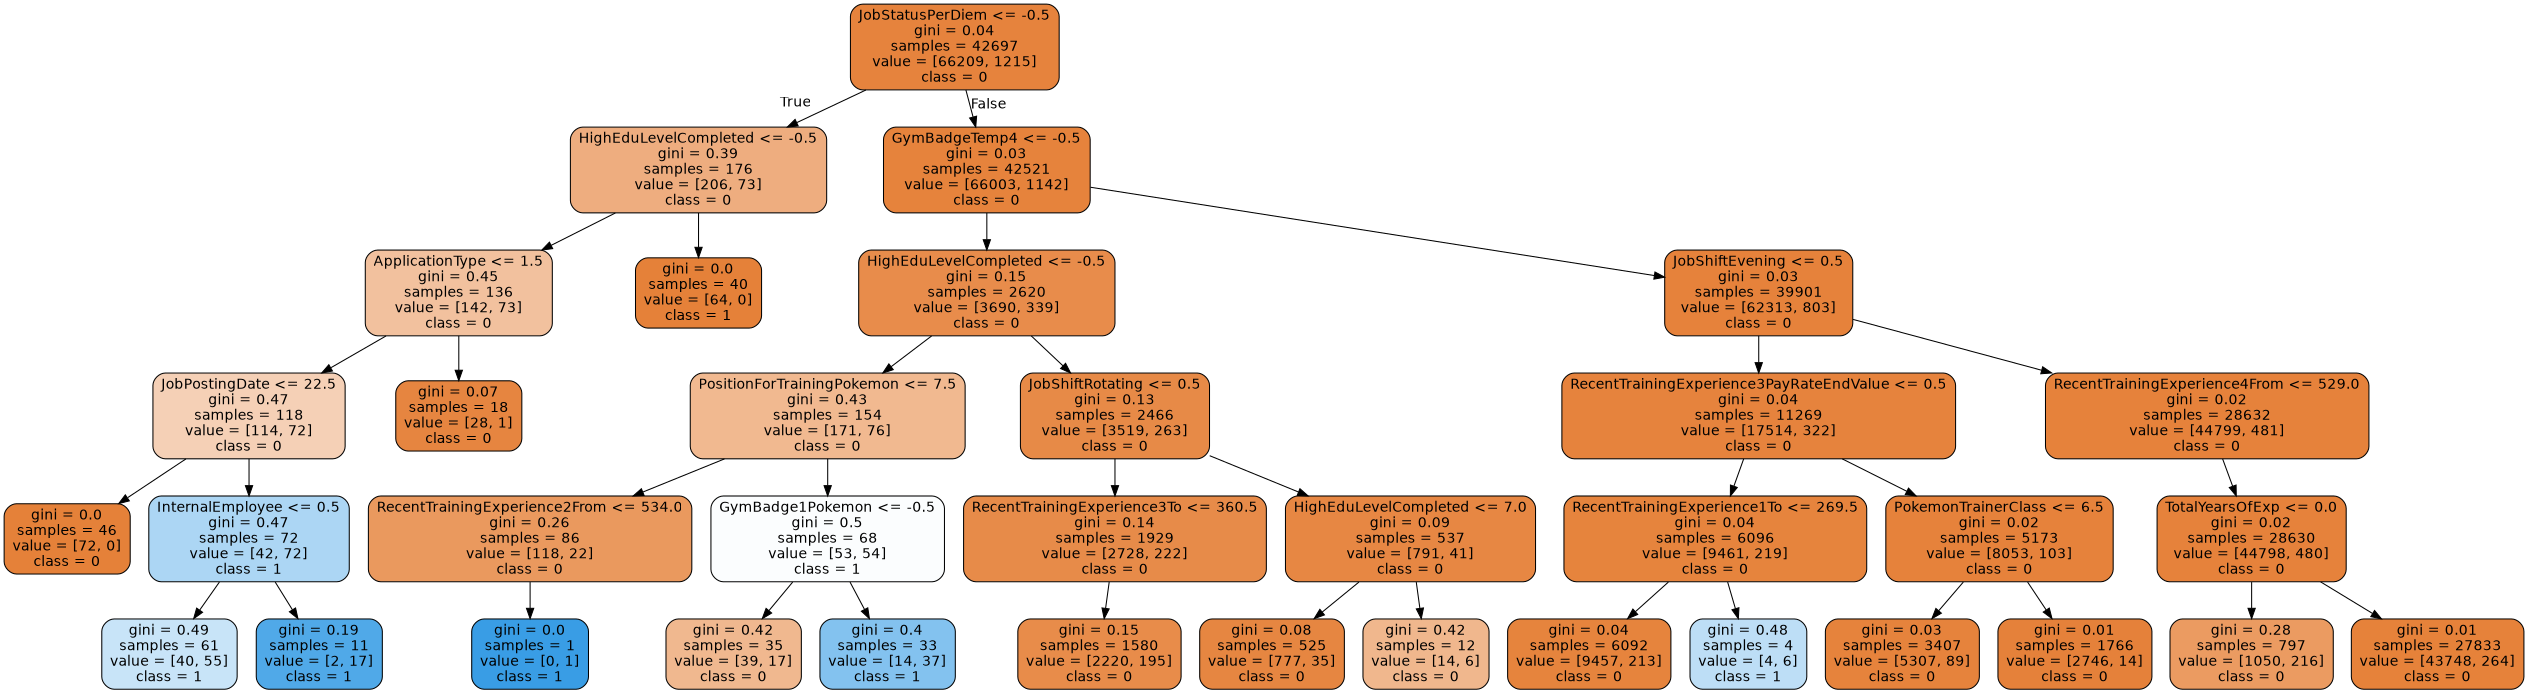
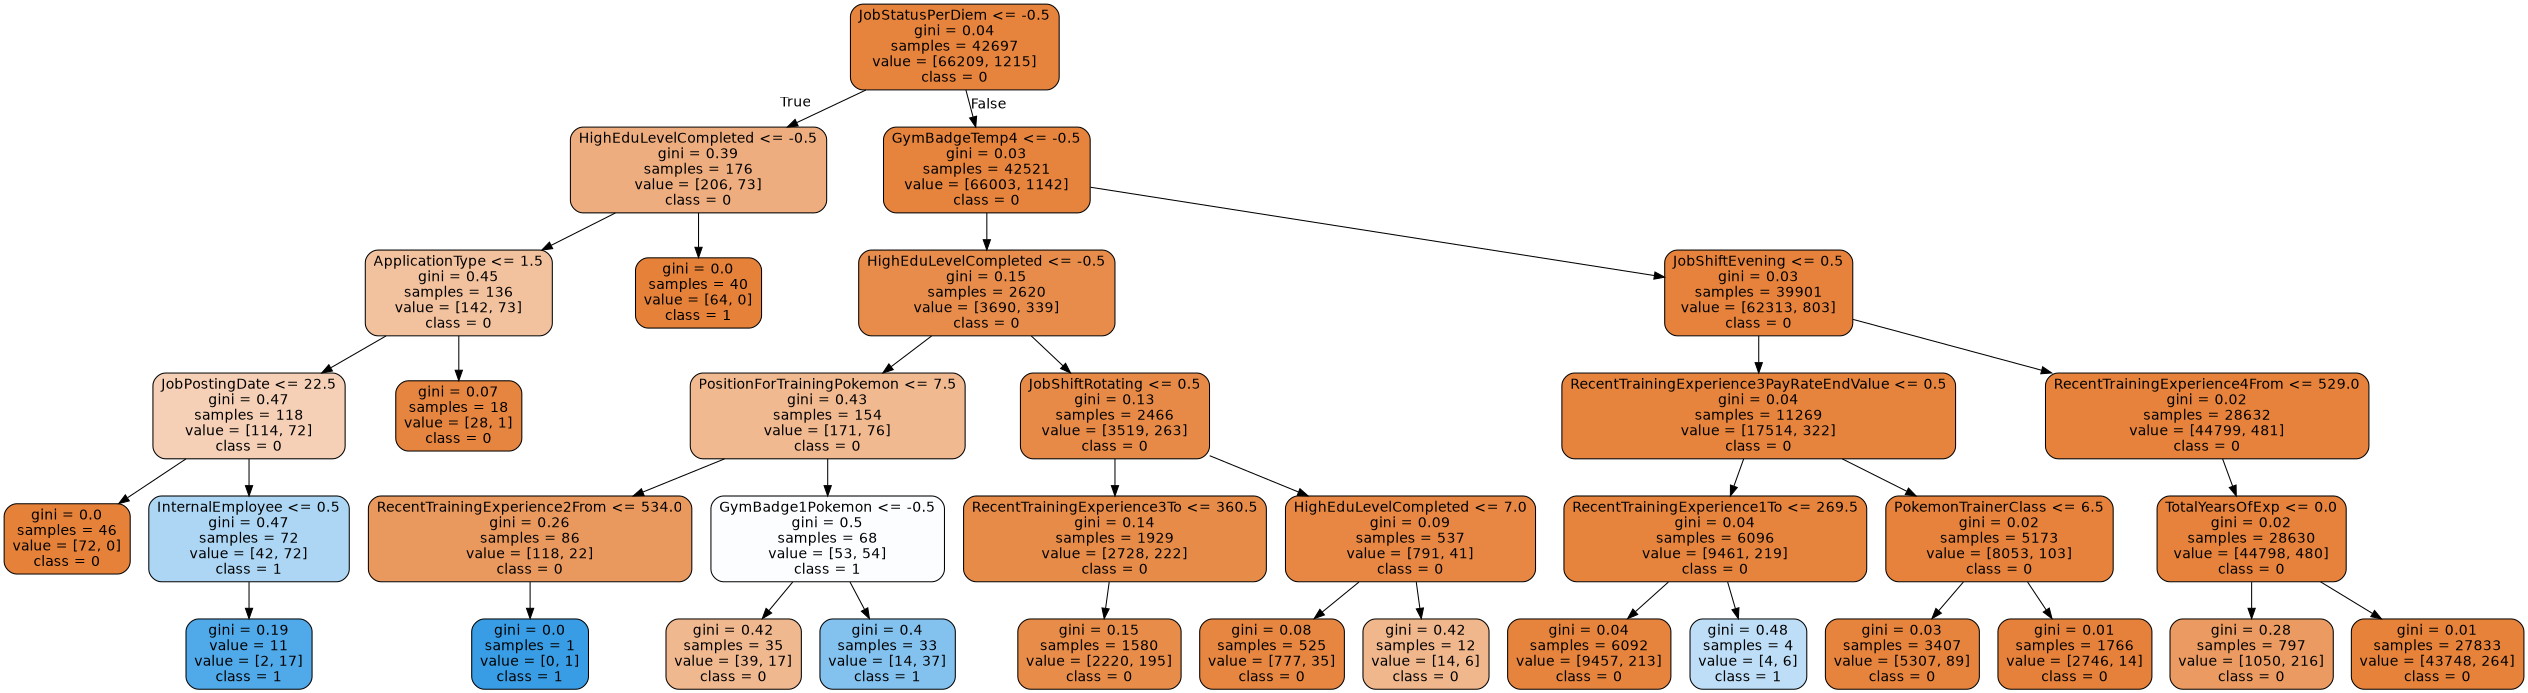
(169, 654) -> none
(319, 654) -> (249, 654)
